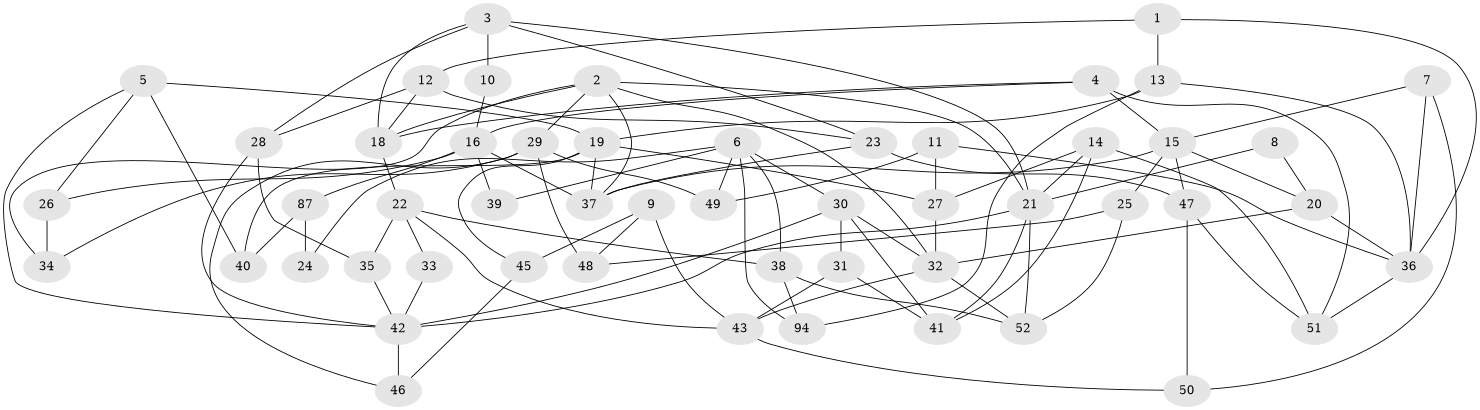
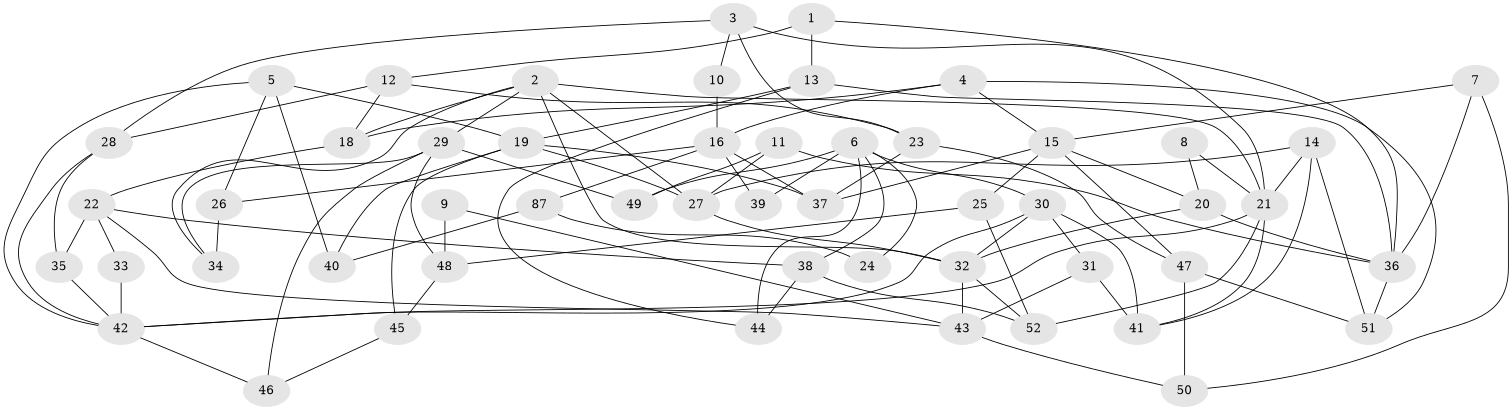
(399, 61) -> none
(632, 142) -> (609, 138)
(590, 235) -> (421, 298)
(802, 329) -> (758, 329)
